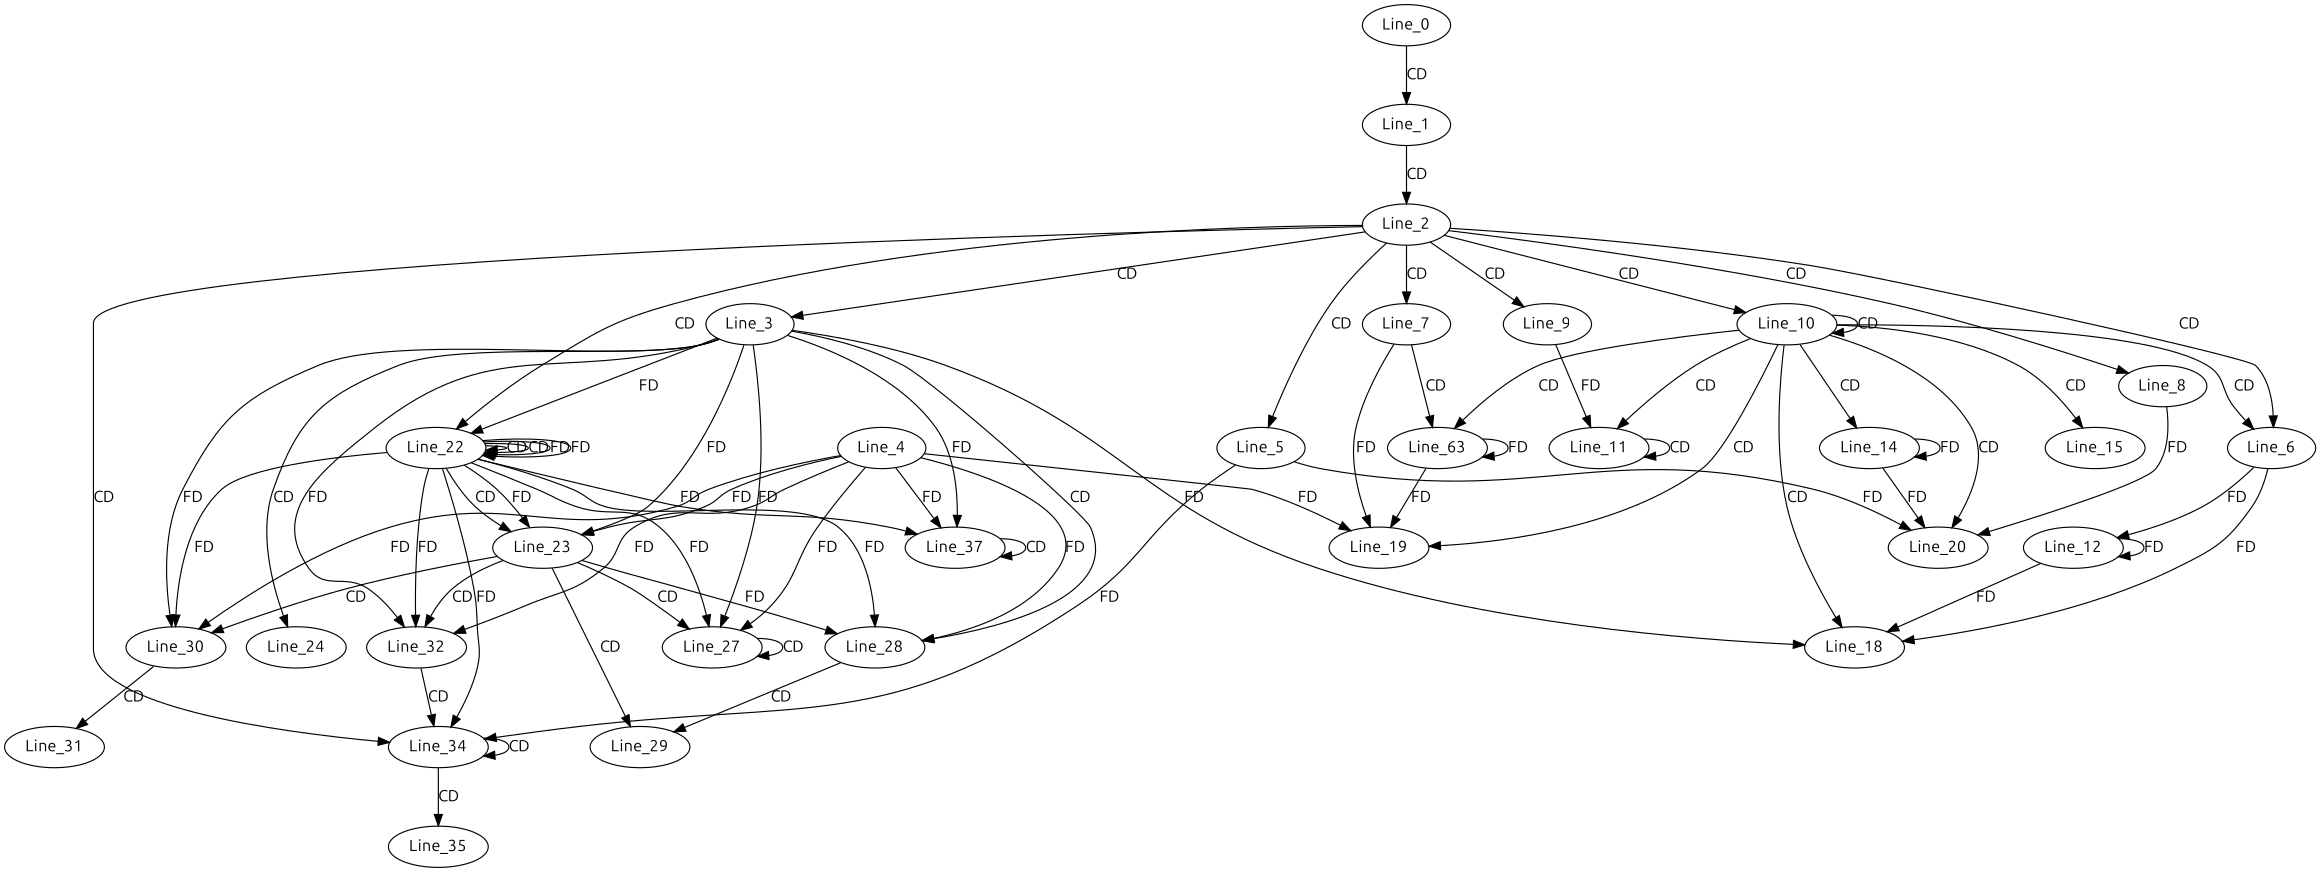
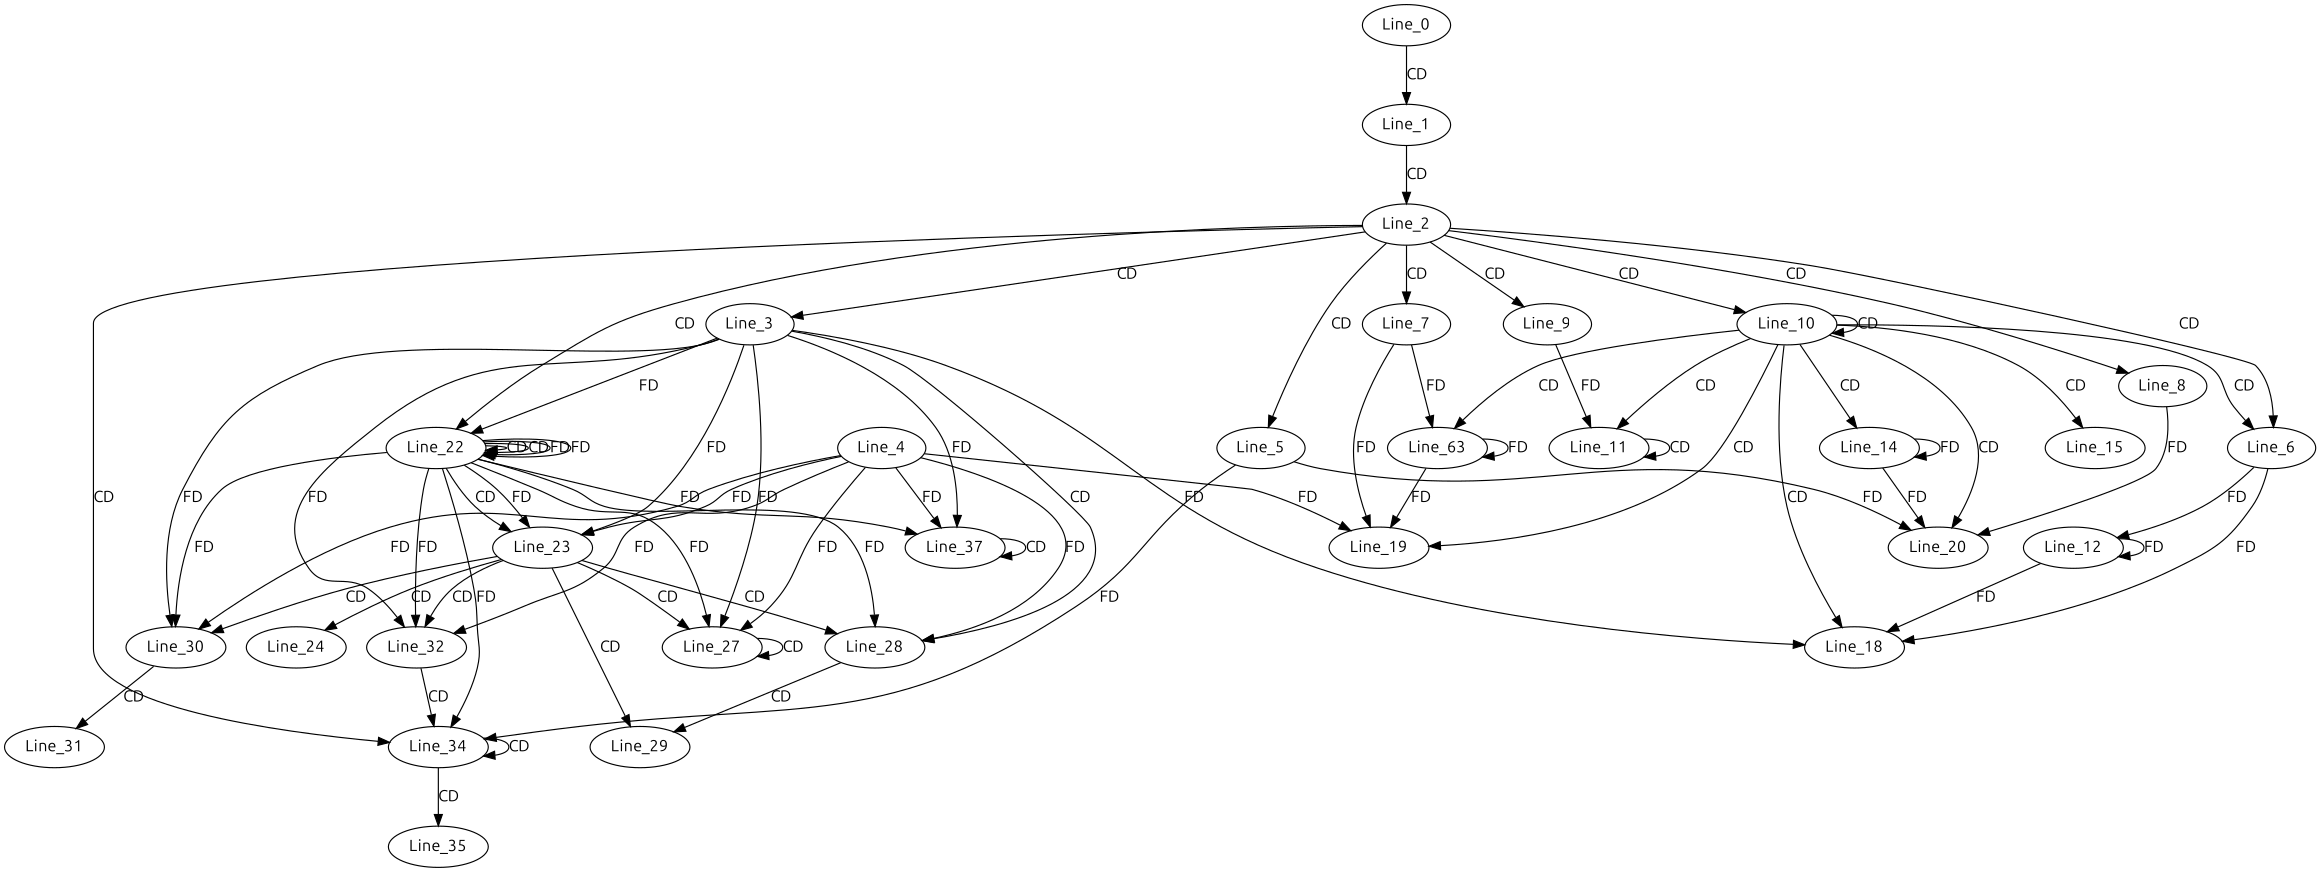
(403, 364) -> (424, 584)
(1436, 386) -> (1436, 386)
(755, 598) -> (755, 598)
